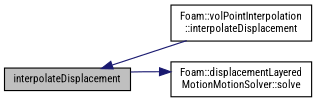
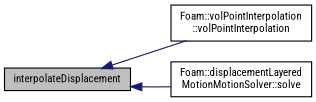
(241, 23) -> (241, 23)
(145, 72) -> (156, 87)
